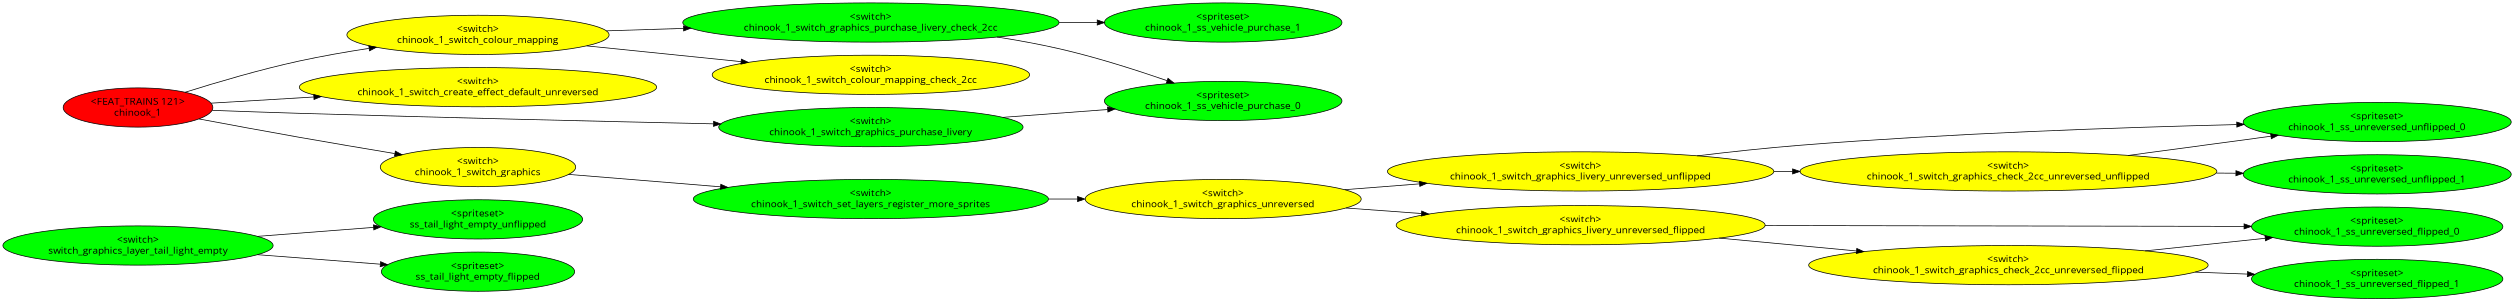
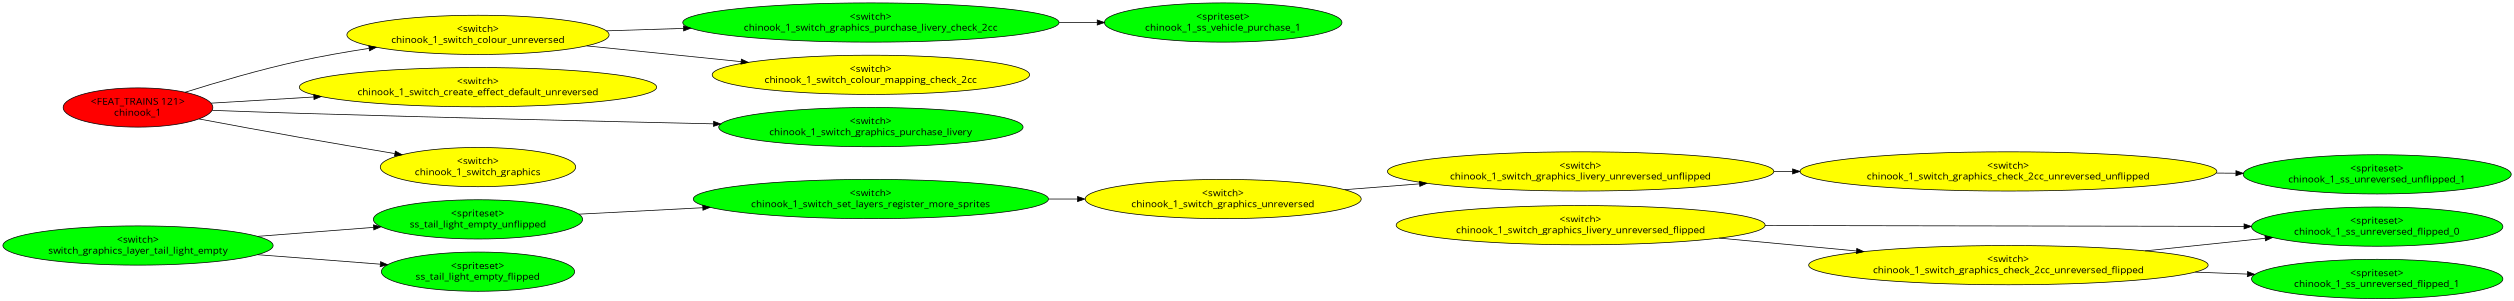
(478, 35) -> (478, 35)
(1223, 101) -> none
(2377, 122) -> none
(644, 181) -> (641, 211)
(1384, 211) -> none
